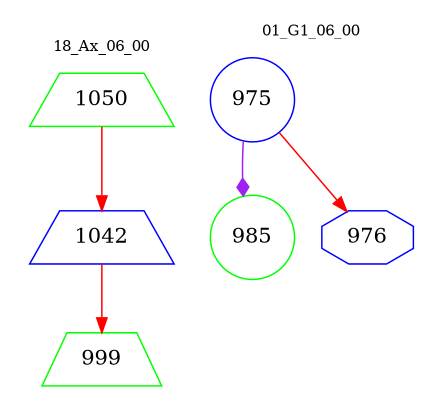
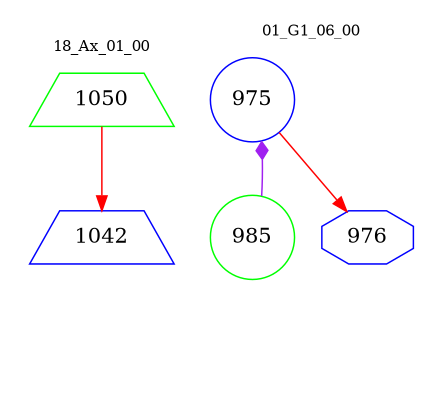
(102, 47) -> (102, 47)
(243, 160) -> (262, 178)
(102, 359) -> none
